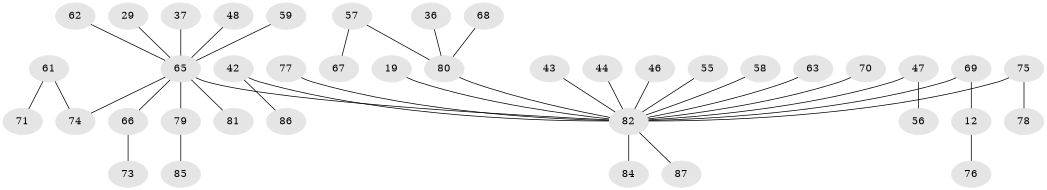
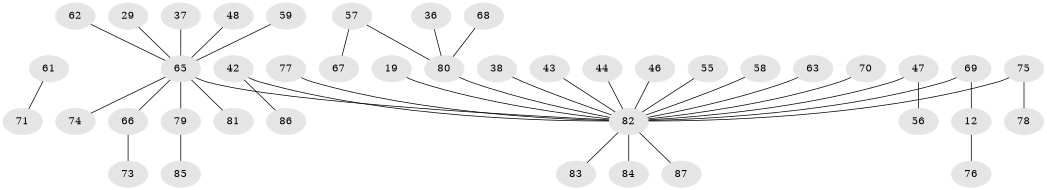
none -> (497, 69)
(62, 95) -> none
none -> (576, 174)
